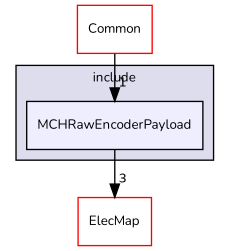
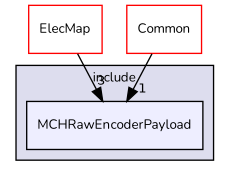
(115, 169) -> (88, 74)
